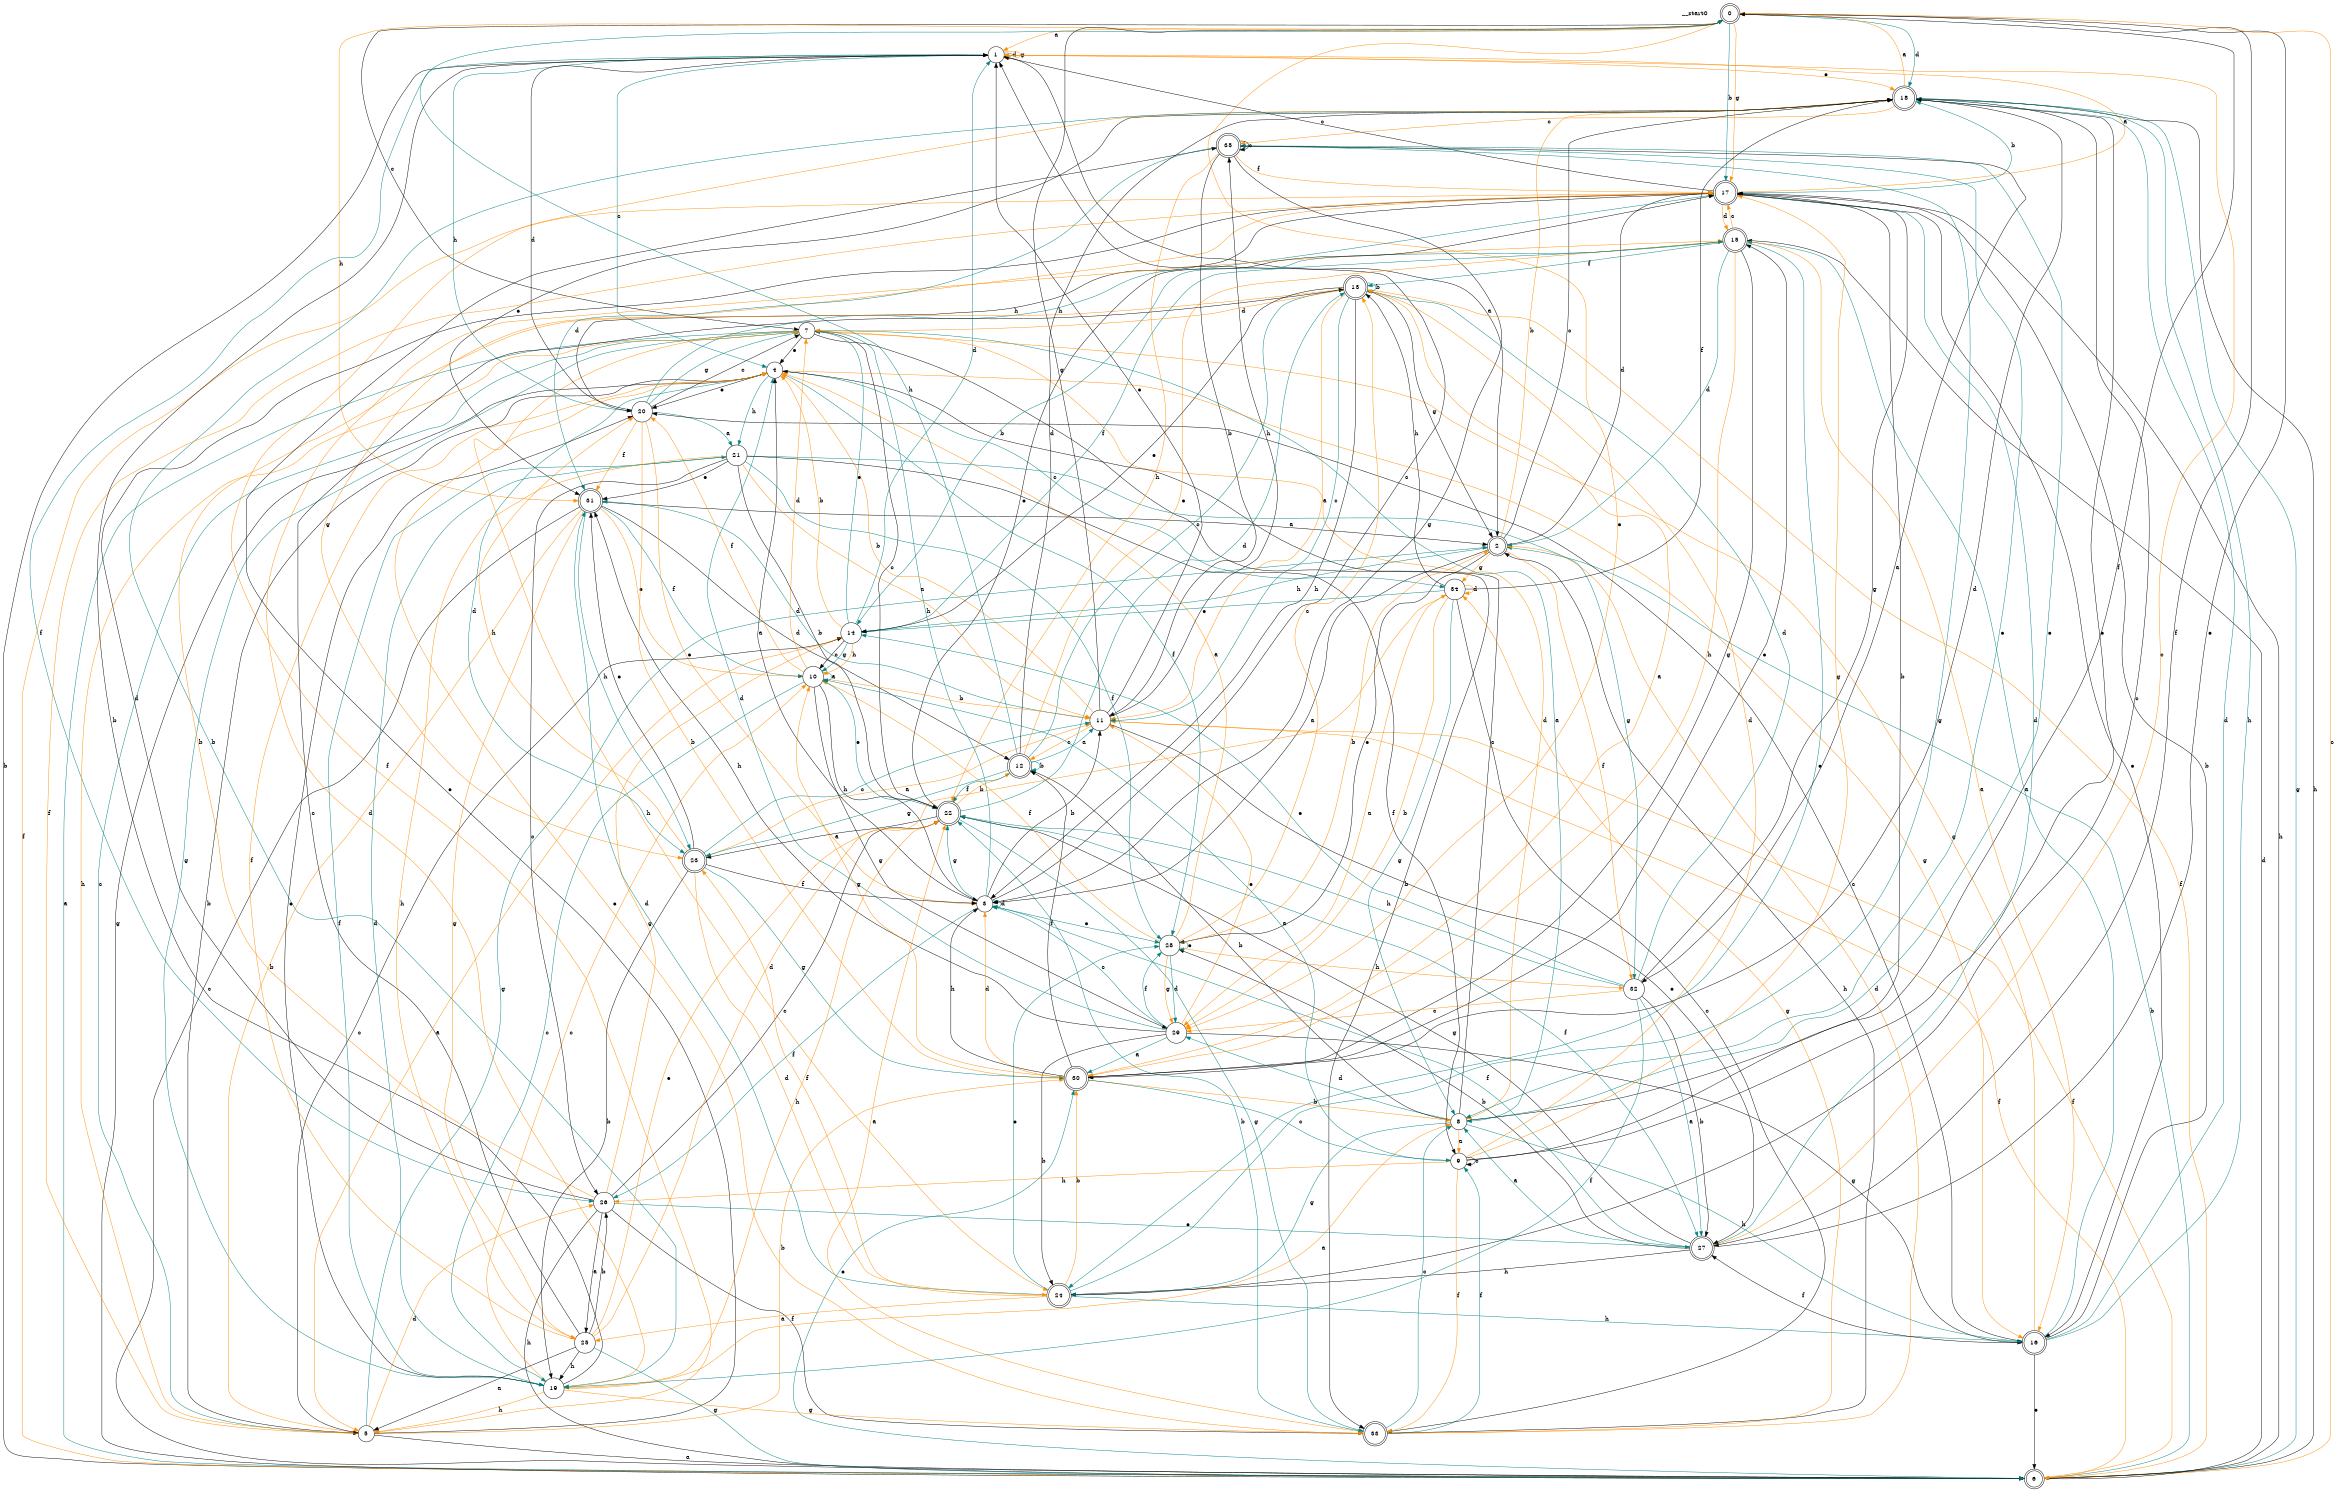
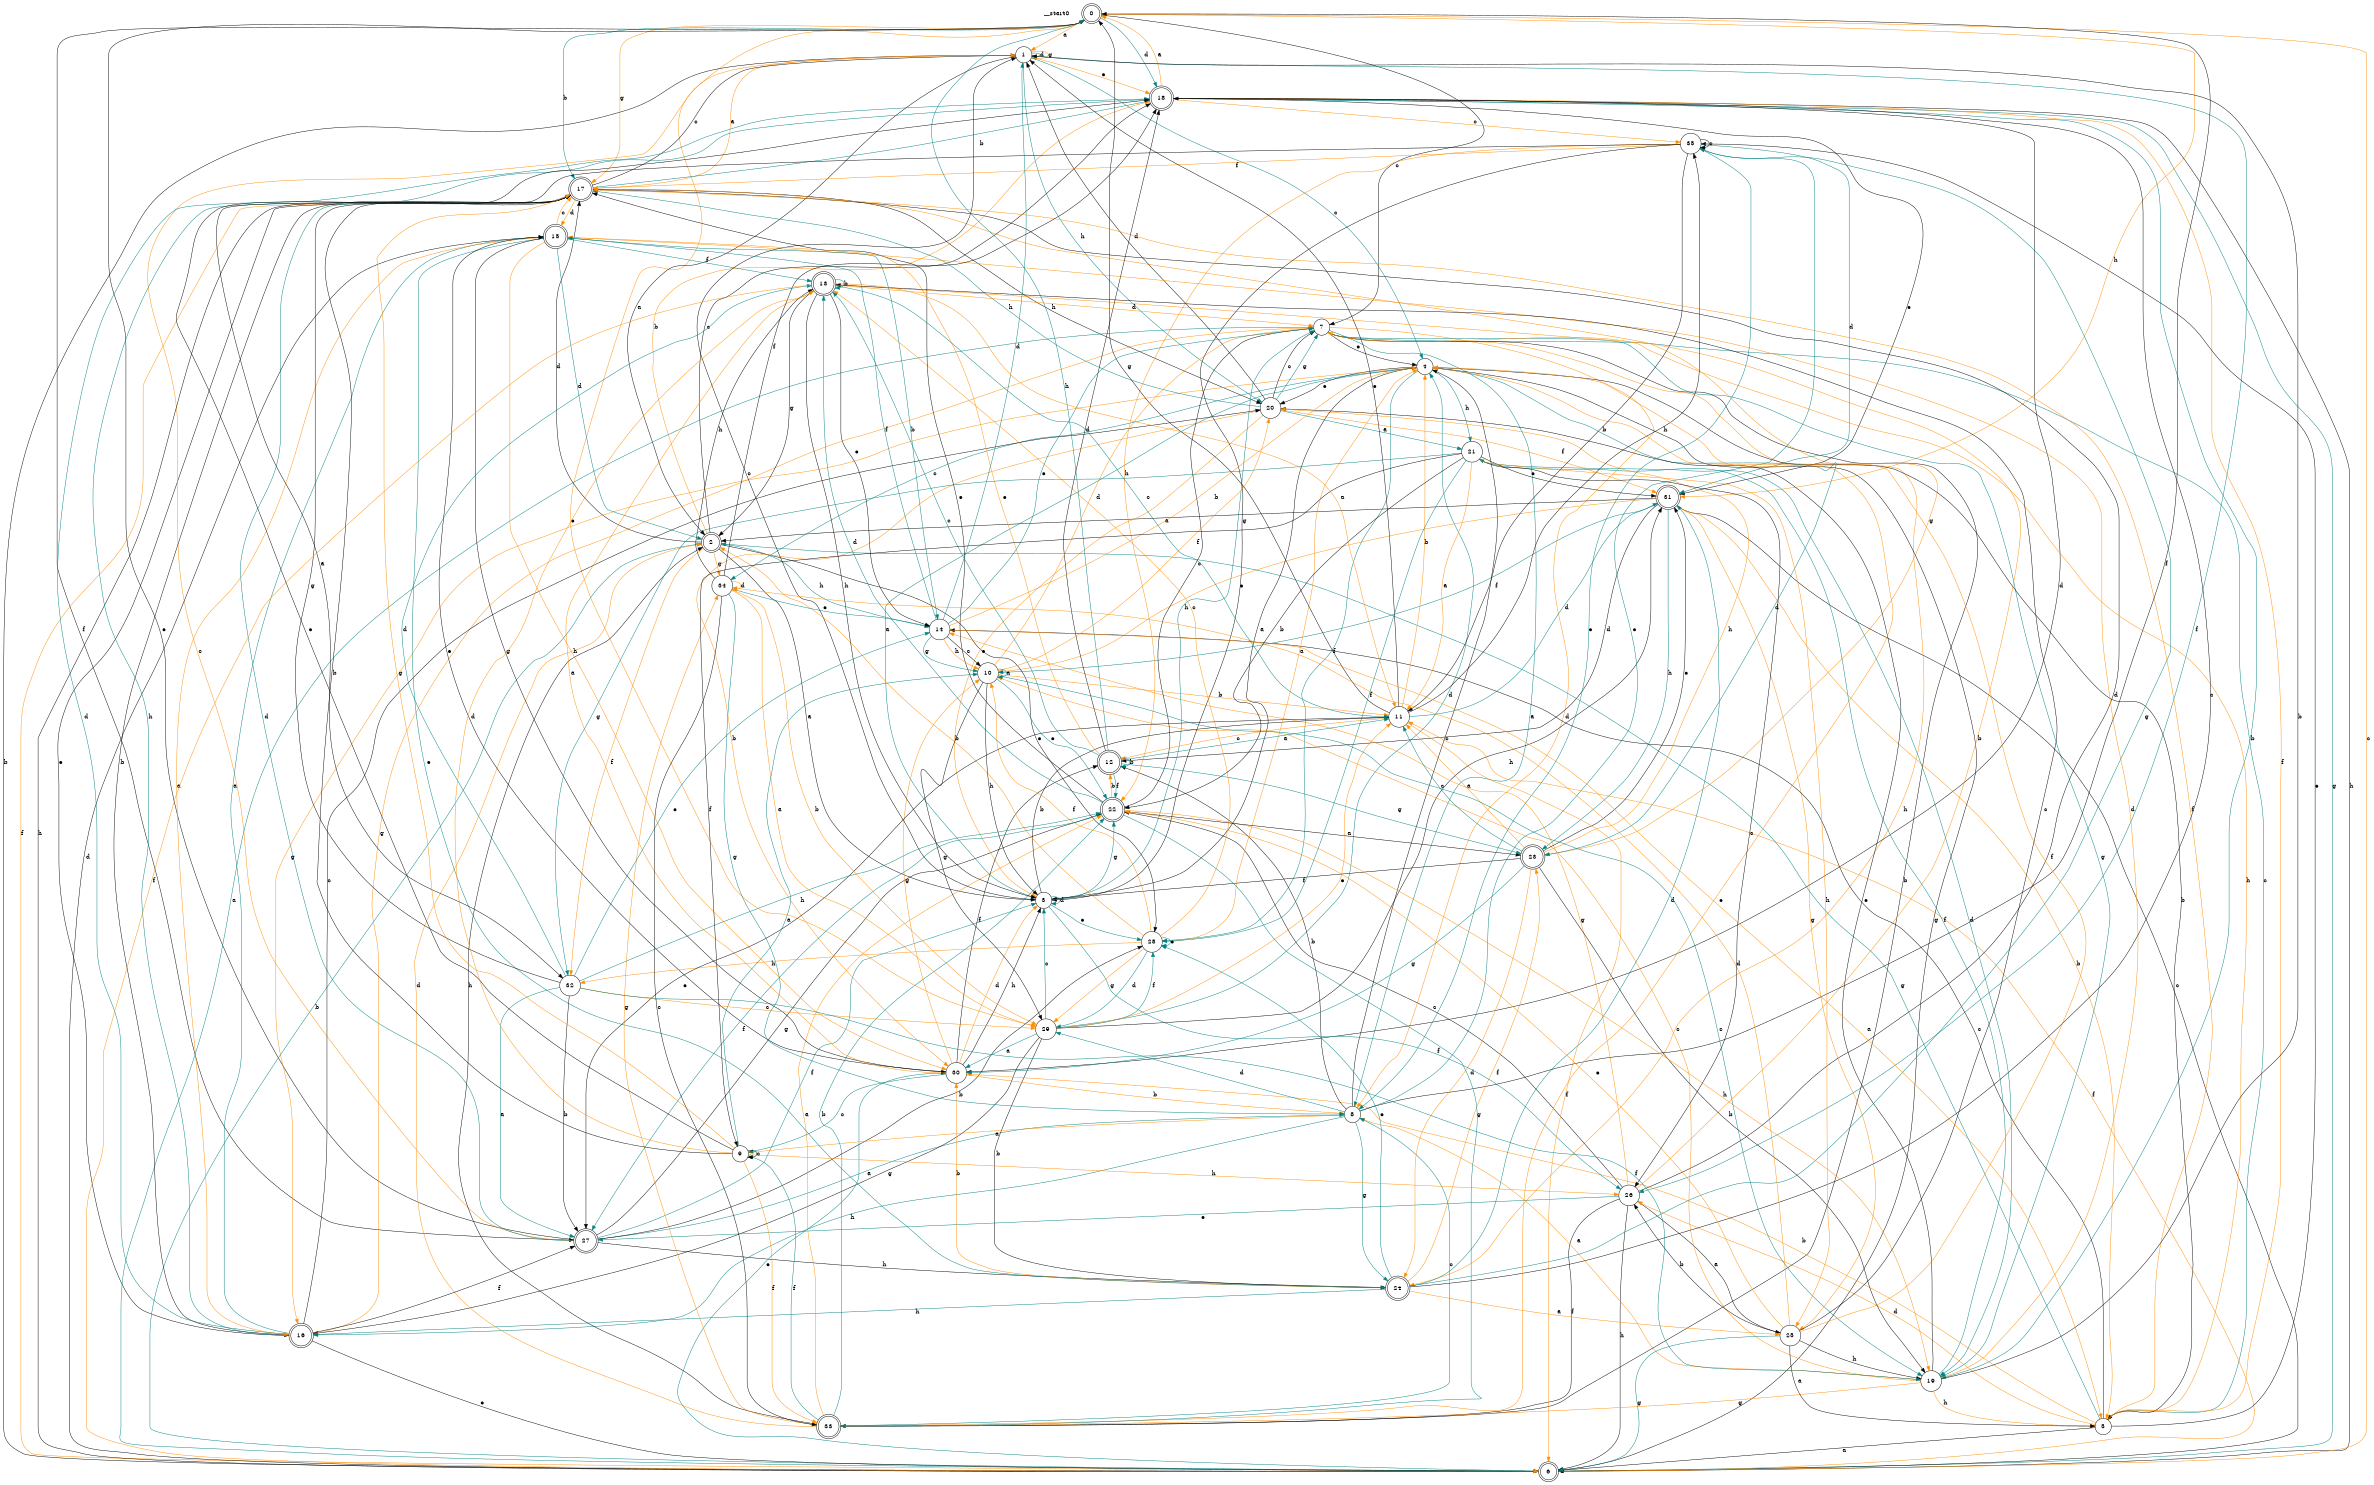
(1228, 145) -> (1691, 144)
none -> (987, 542)
(1076, 1078) -> (956, 1073)
